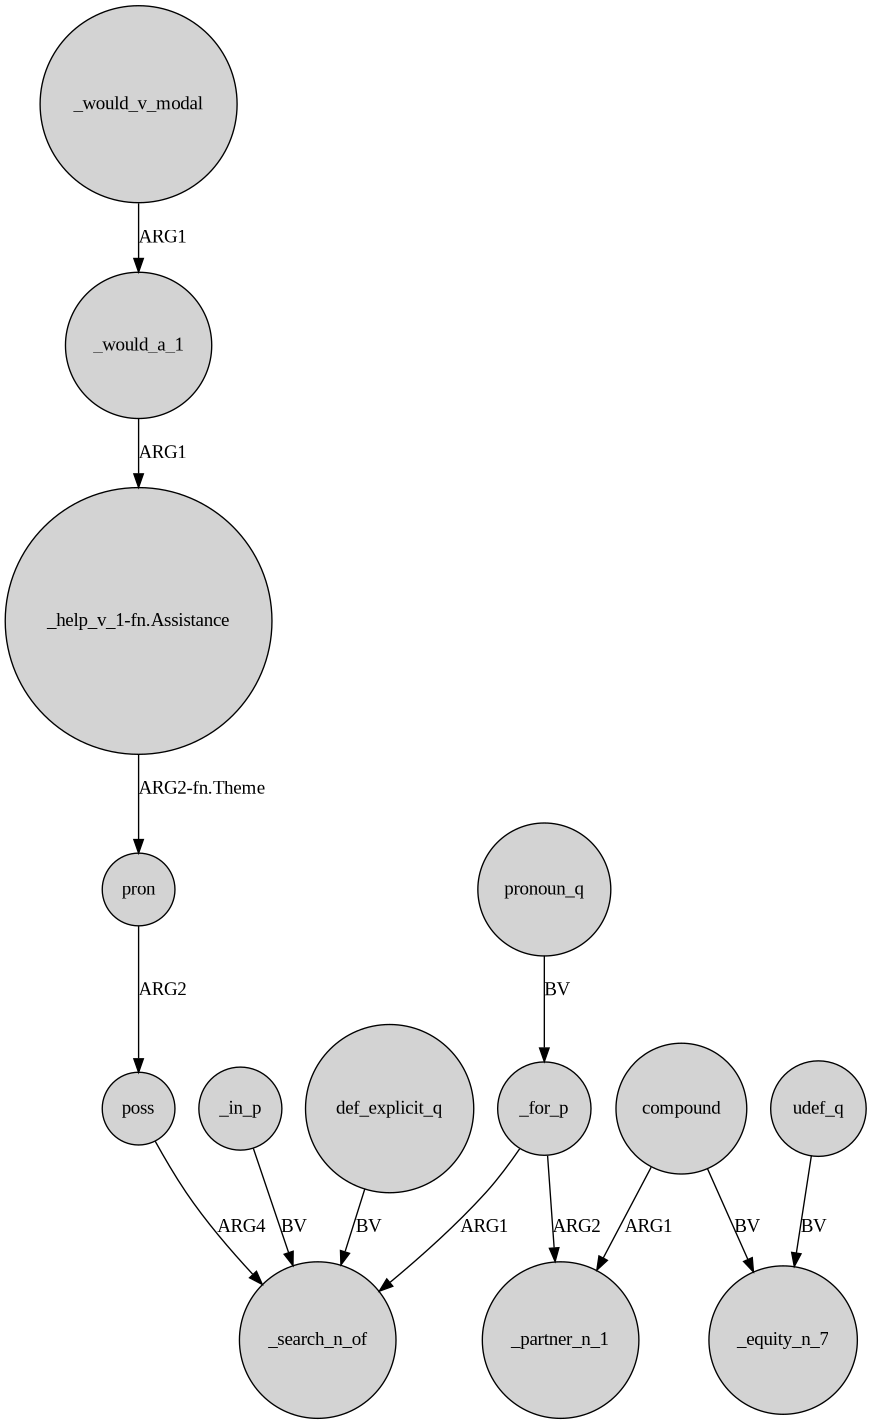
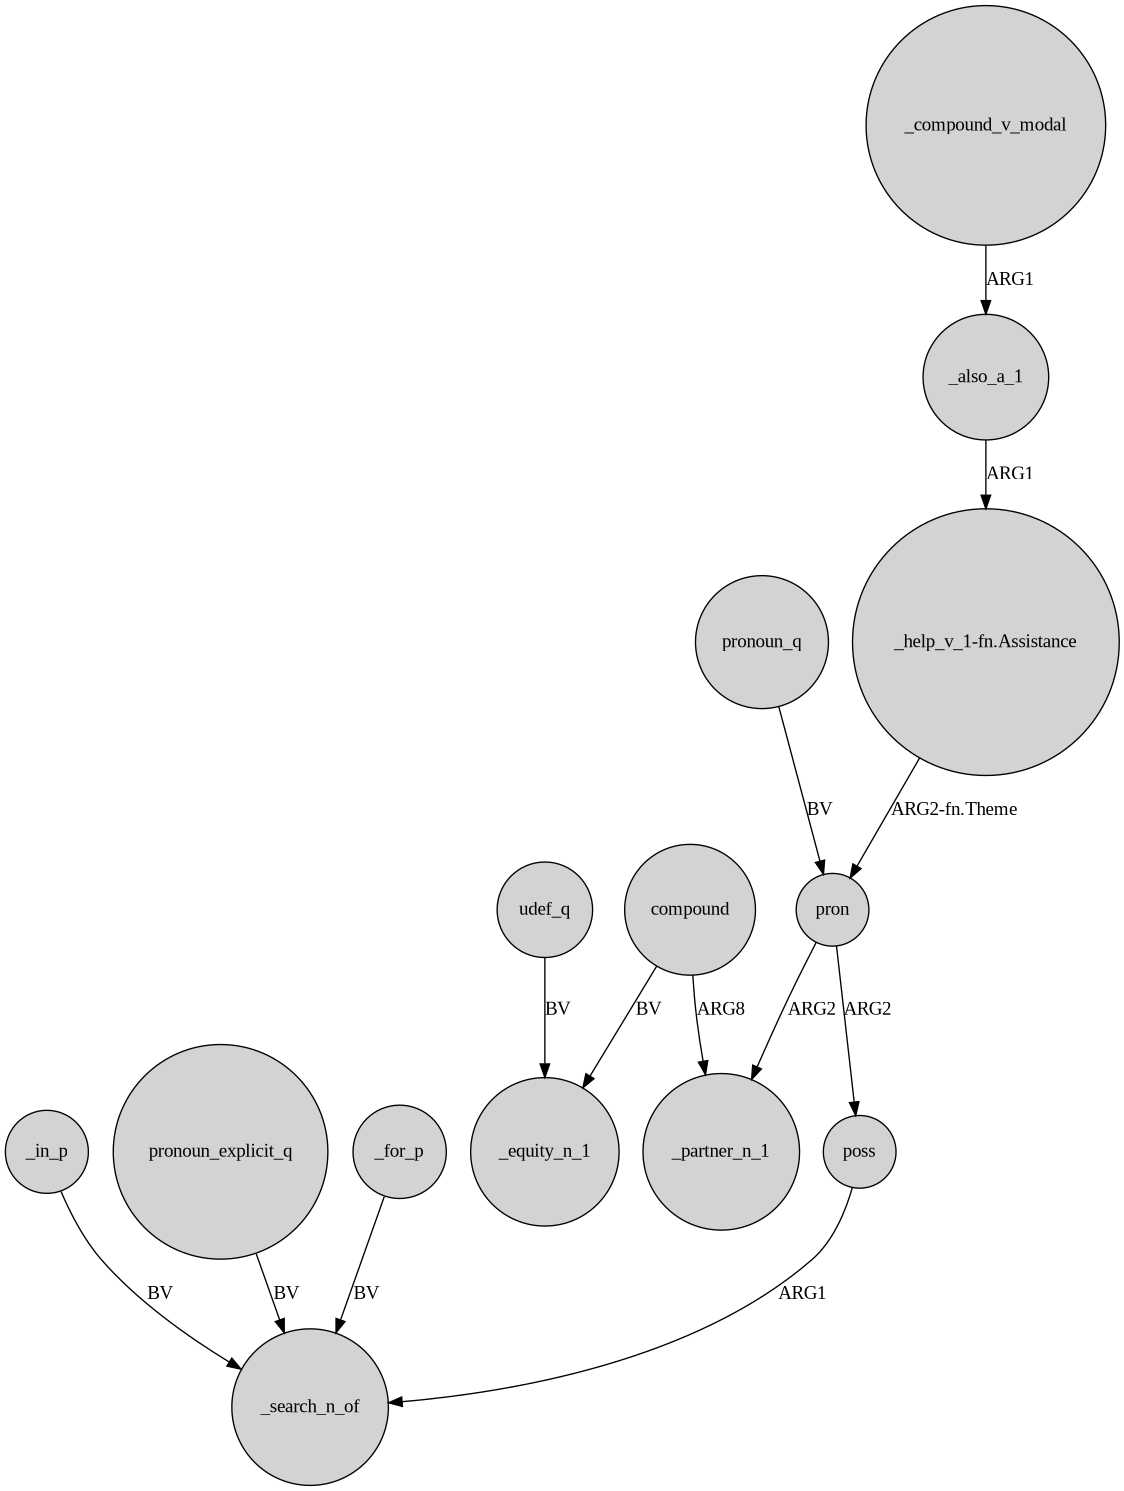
(139, 104) -> (986, 125)
(139, 345) -> (986, 377)
(544, 1002) -> (799, 784)
(390, 1109) -> (221, 1152)
(551, 1202) -> (786, 1004)
(242, 1227) -> (803, 1294)
(485, 1227) -> (366, 1294)
(649, 1227) -> (721, 1010)
(783, 1340) -> (545, 1152)
